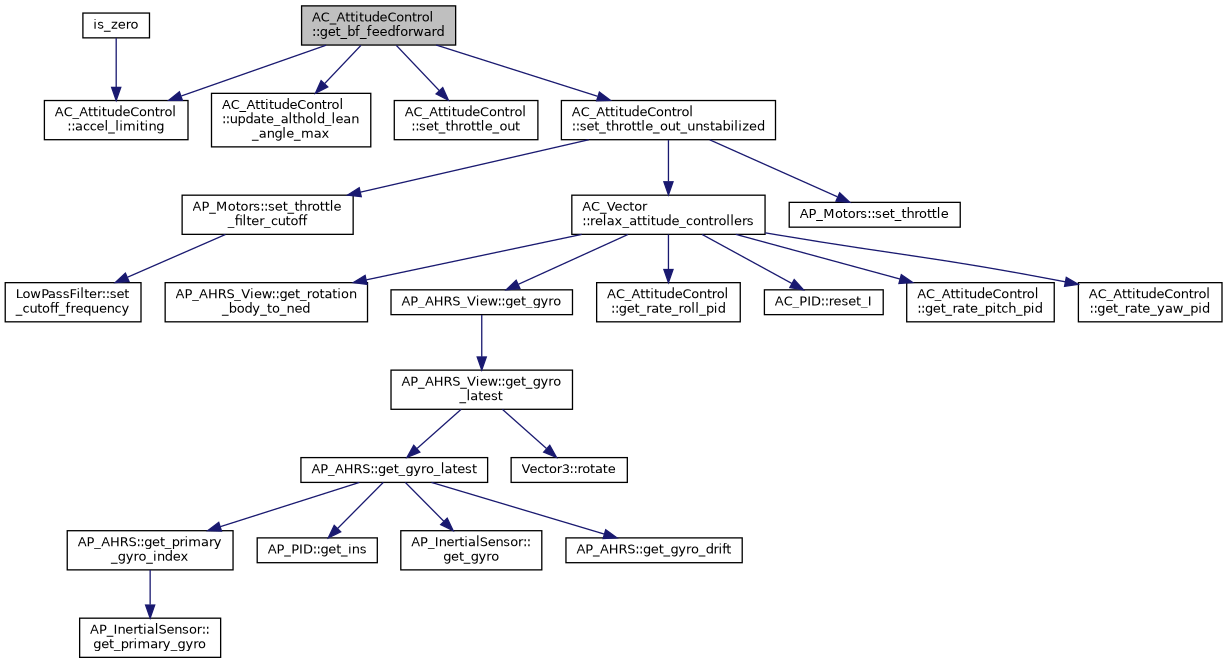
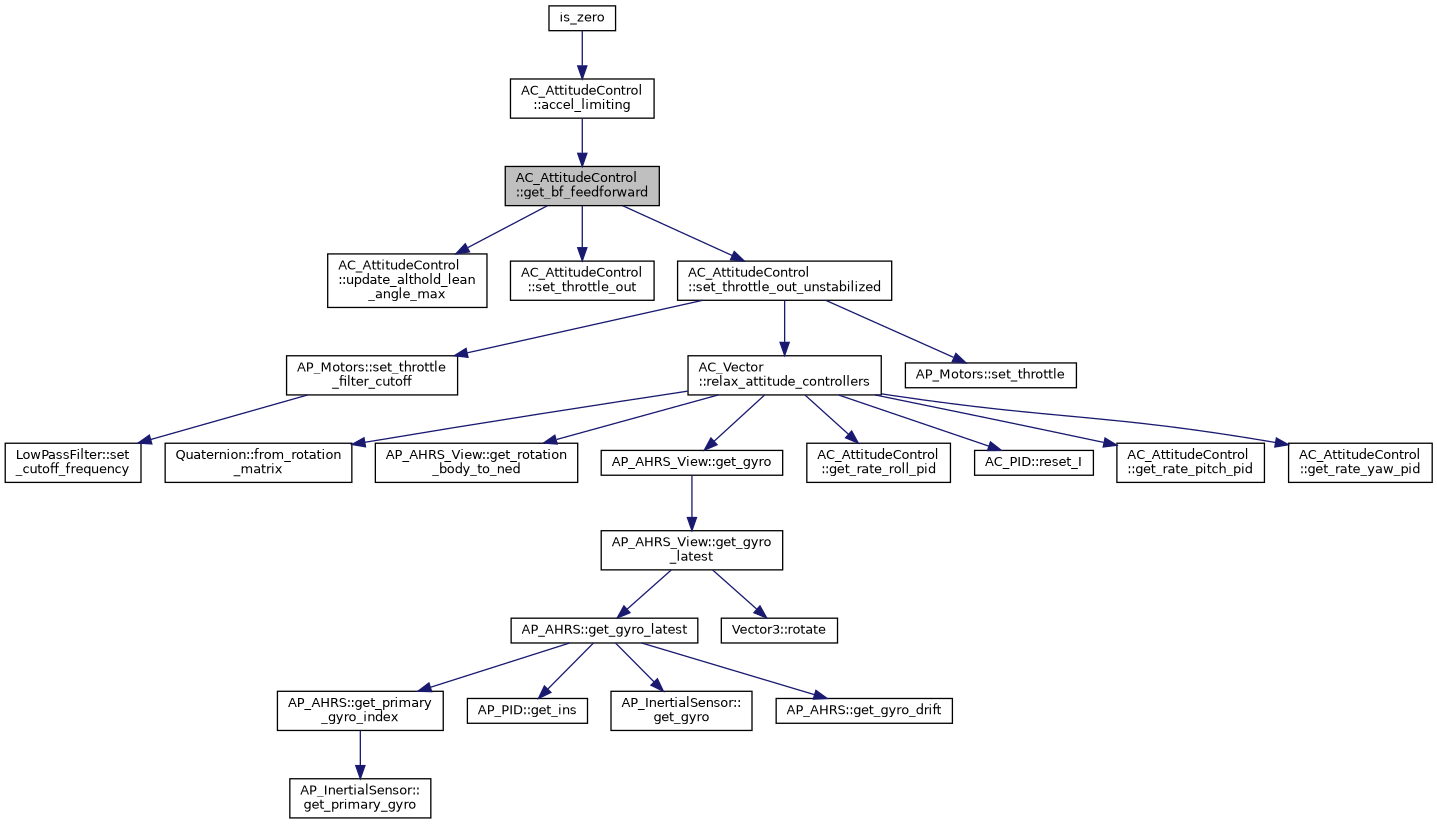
(254, 71) -> (582, 136)
none -> (258, 463)
